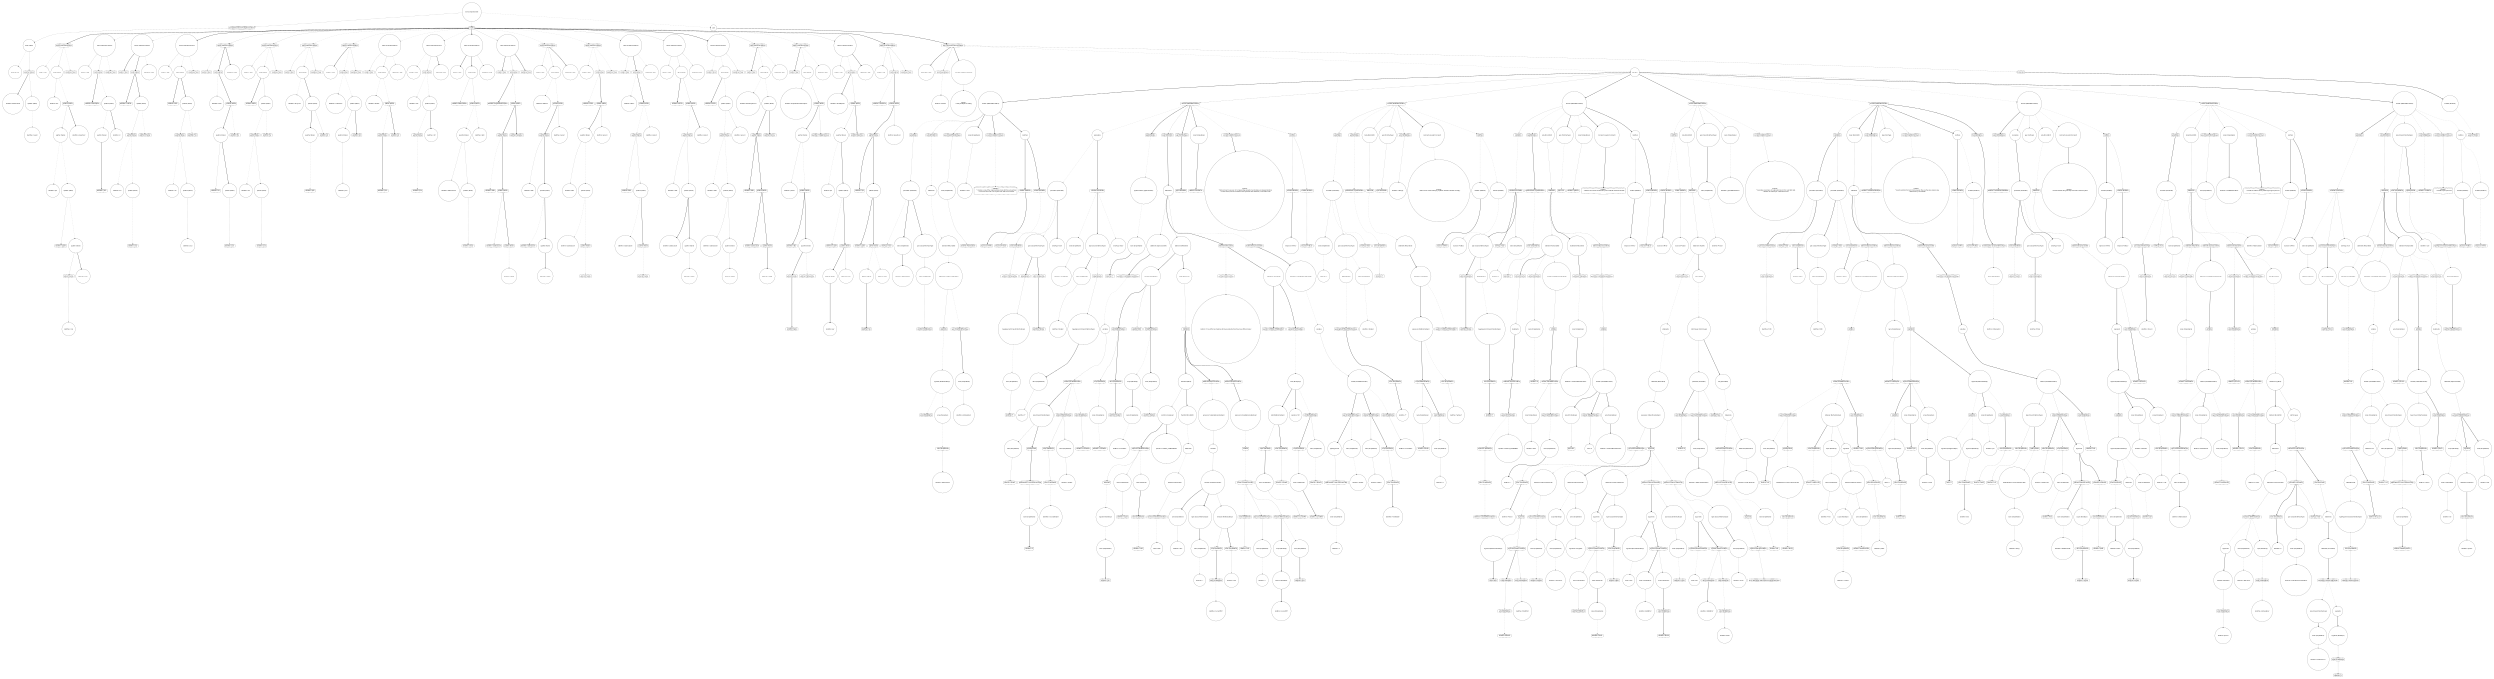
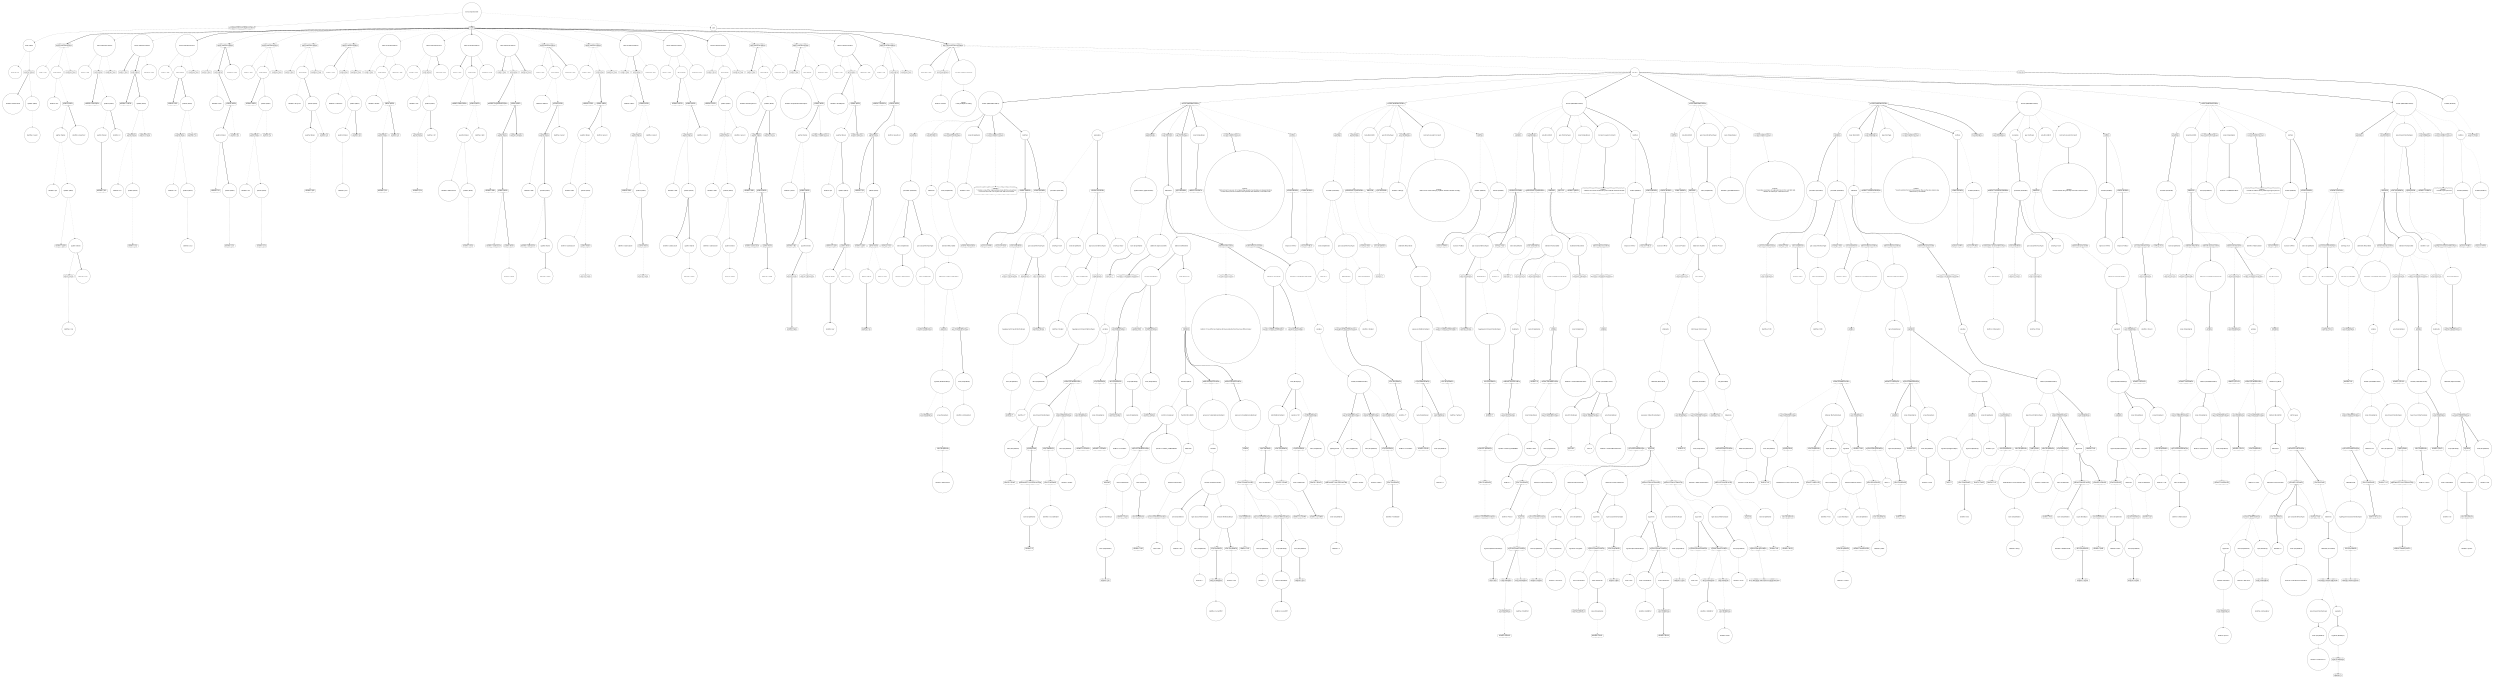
(1984, 190) -> (1996, 218)
